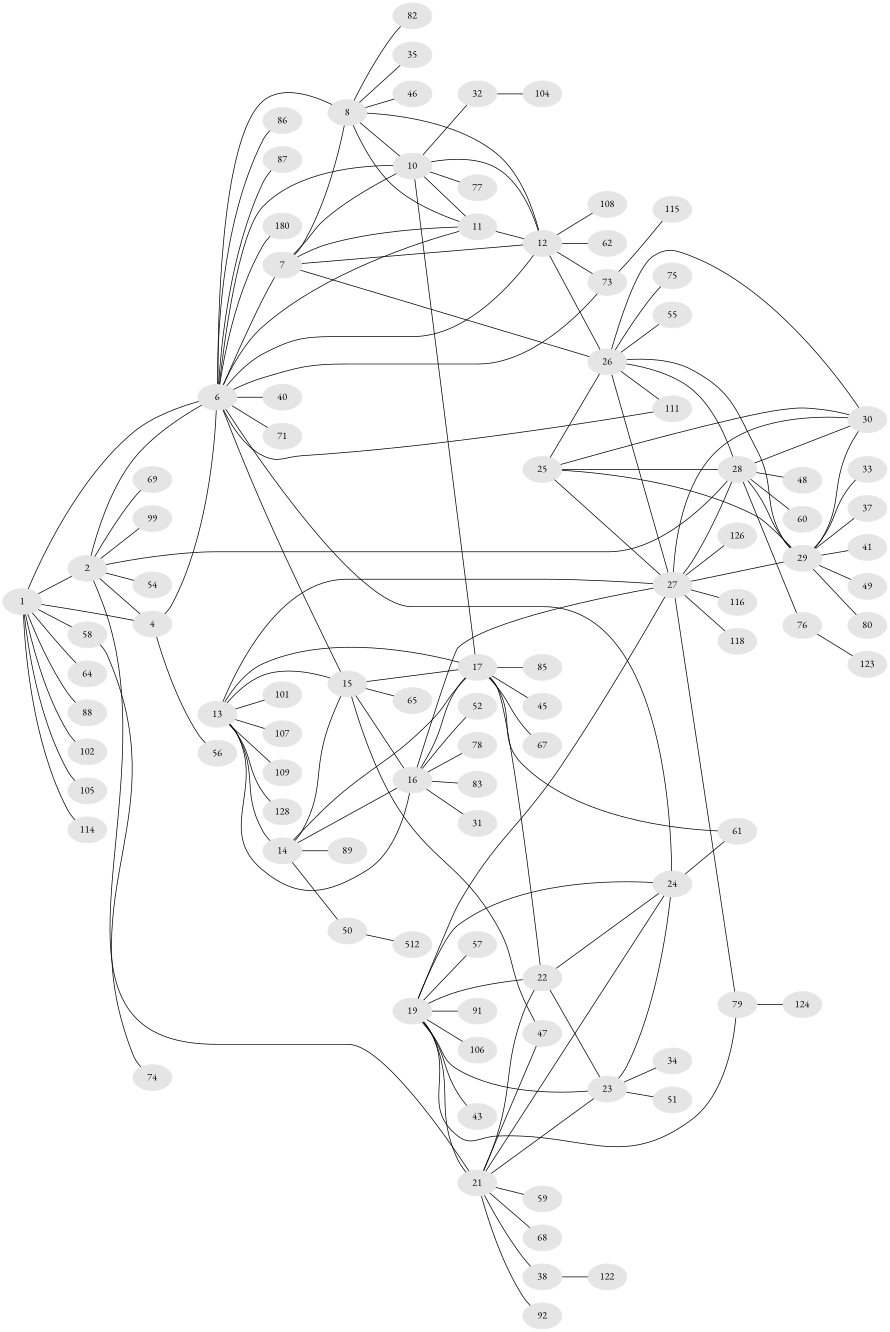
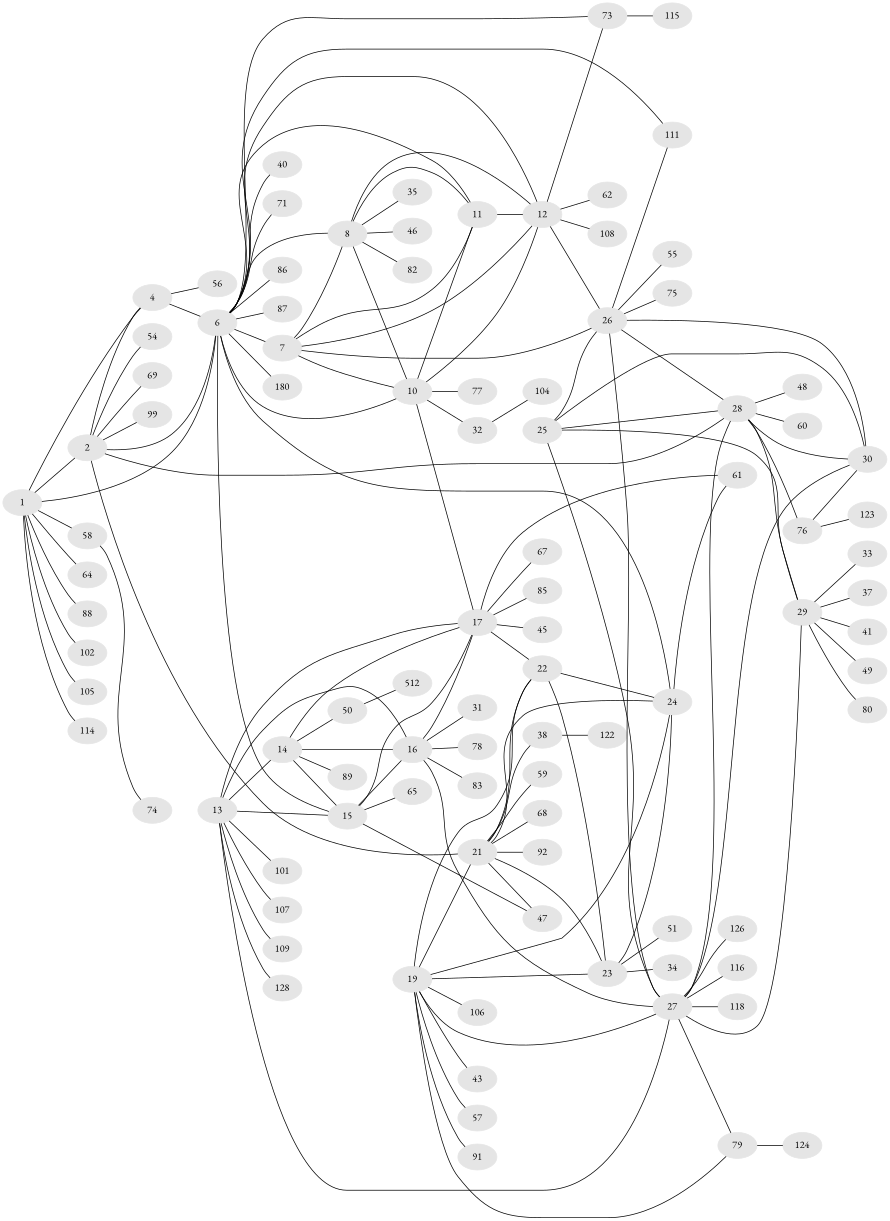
(745, 426) -> none
(837, 490) -> (835, 495)
(477, 706) -> none
